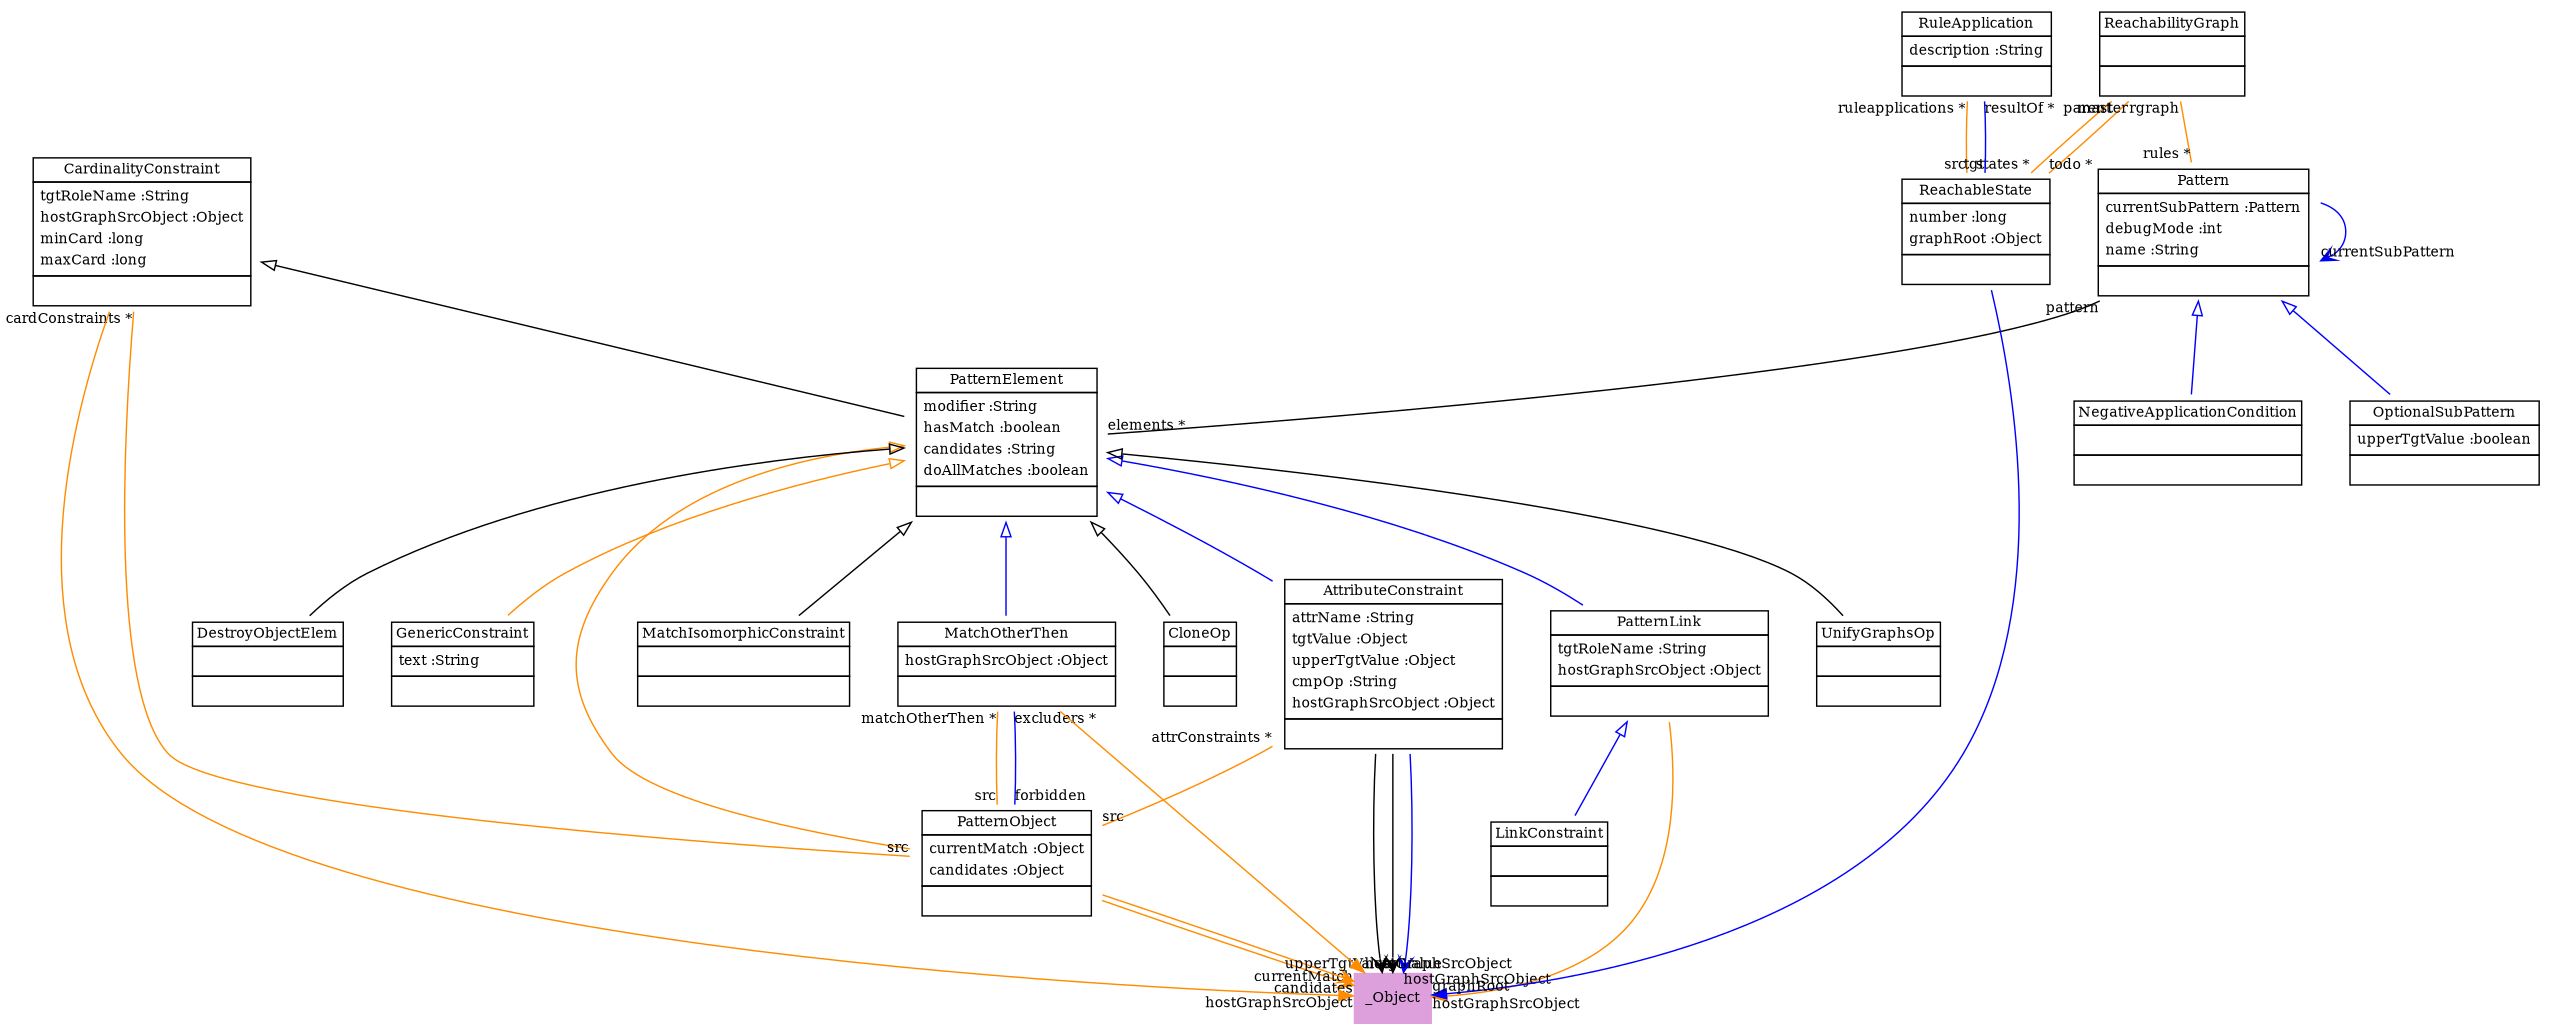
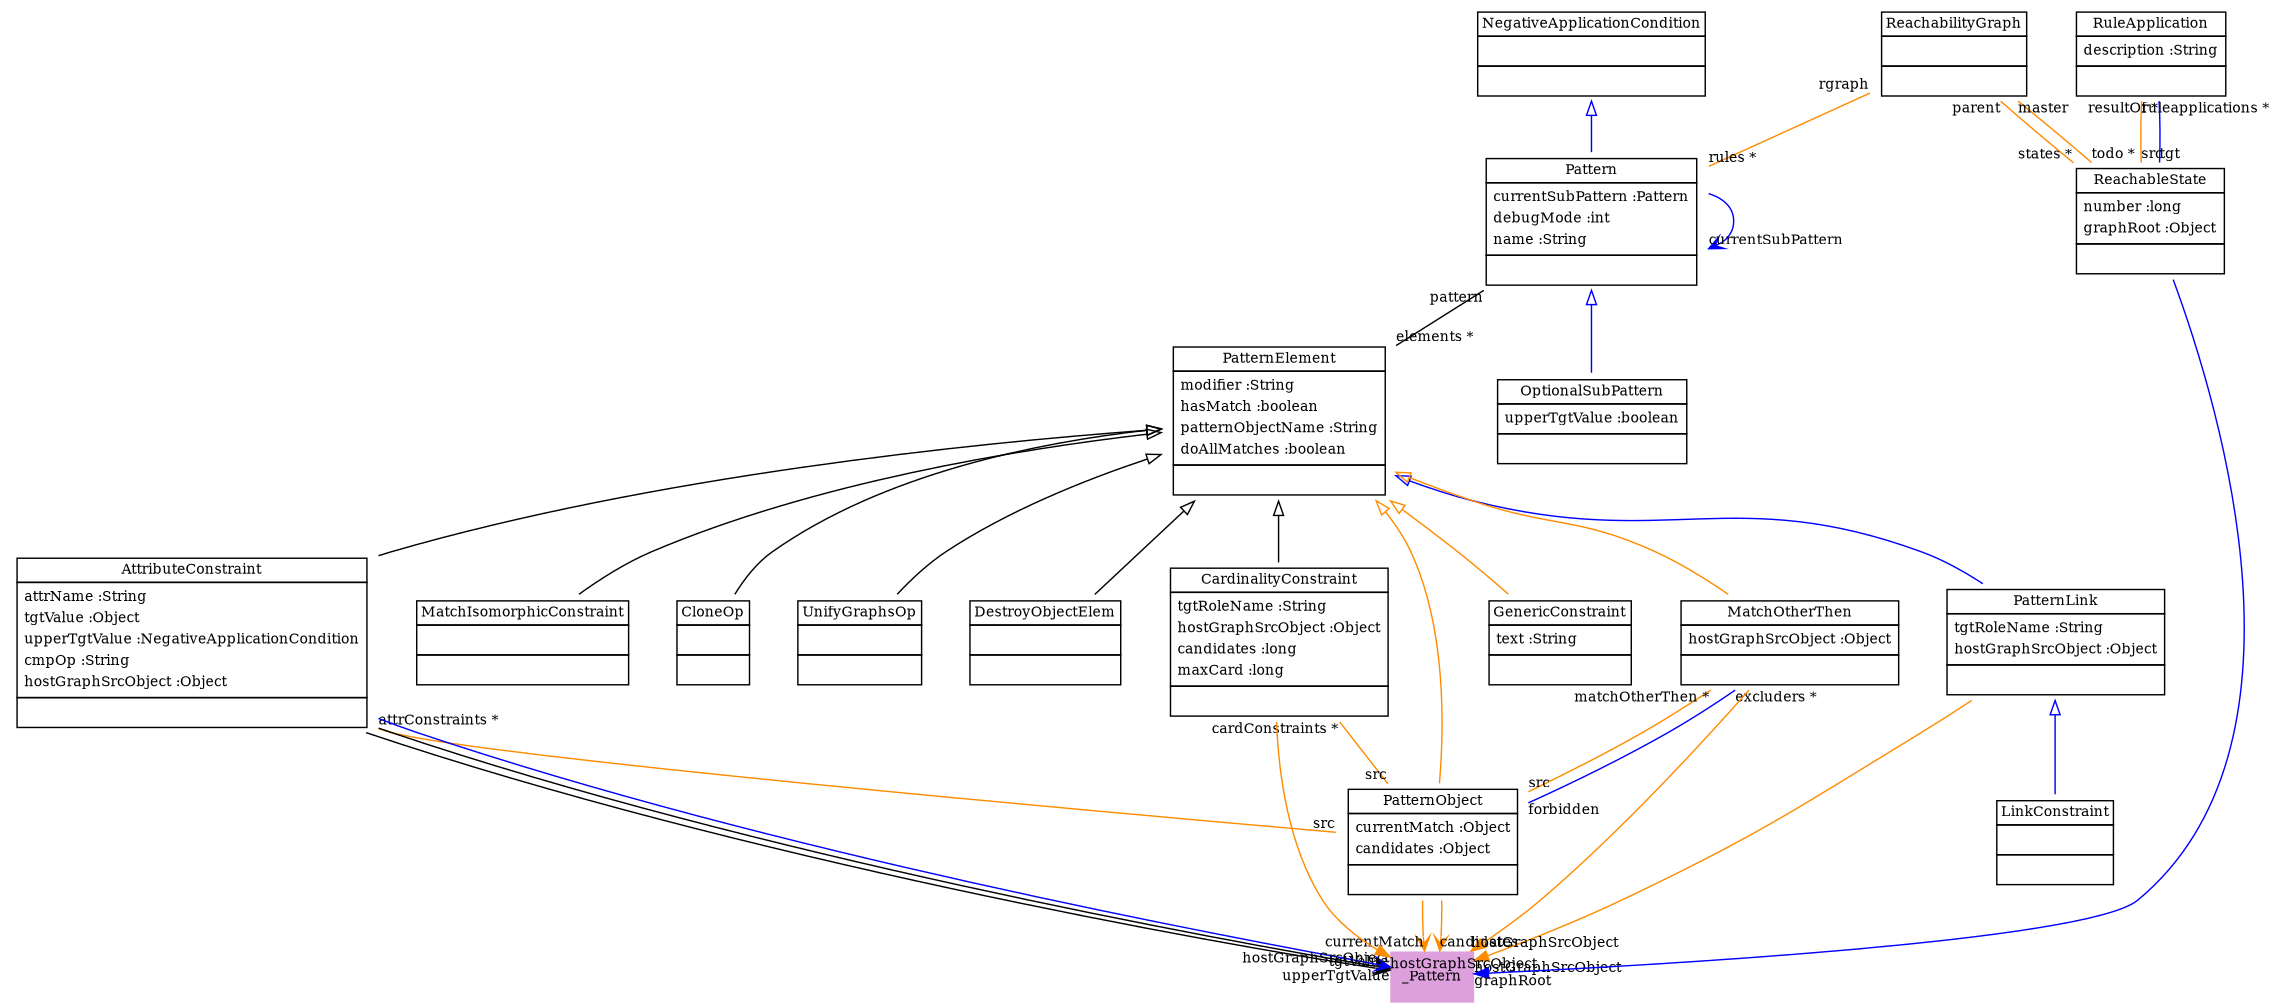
(92, 239) -> (1238, 649)
(590, 341) -> (1279, 539)
(2194, 355) -> (1591, 134)
(990, 449) -> (1279, 428)
(1197, 539) -> (759, 474)
(1006, 576) -> (1590, 529)
(1374, 661) -> (192, 639)
(1393, 998) -> (1432, 977)
